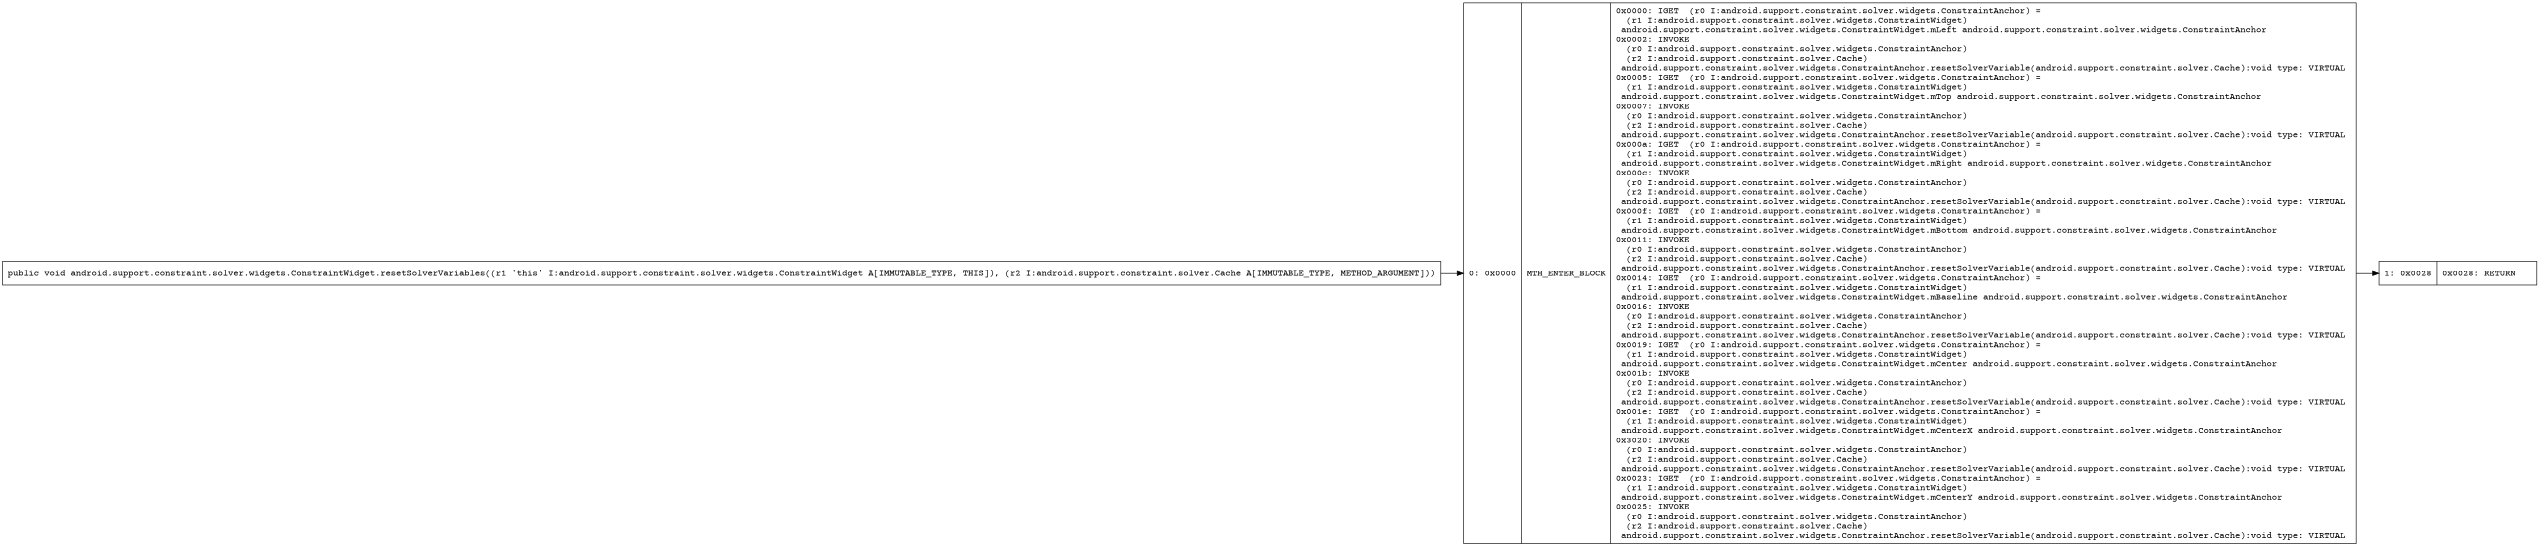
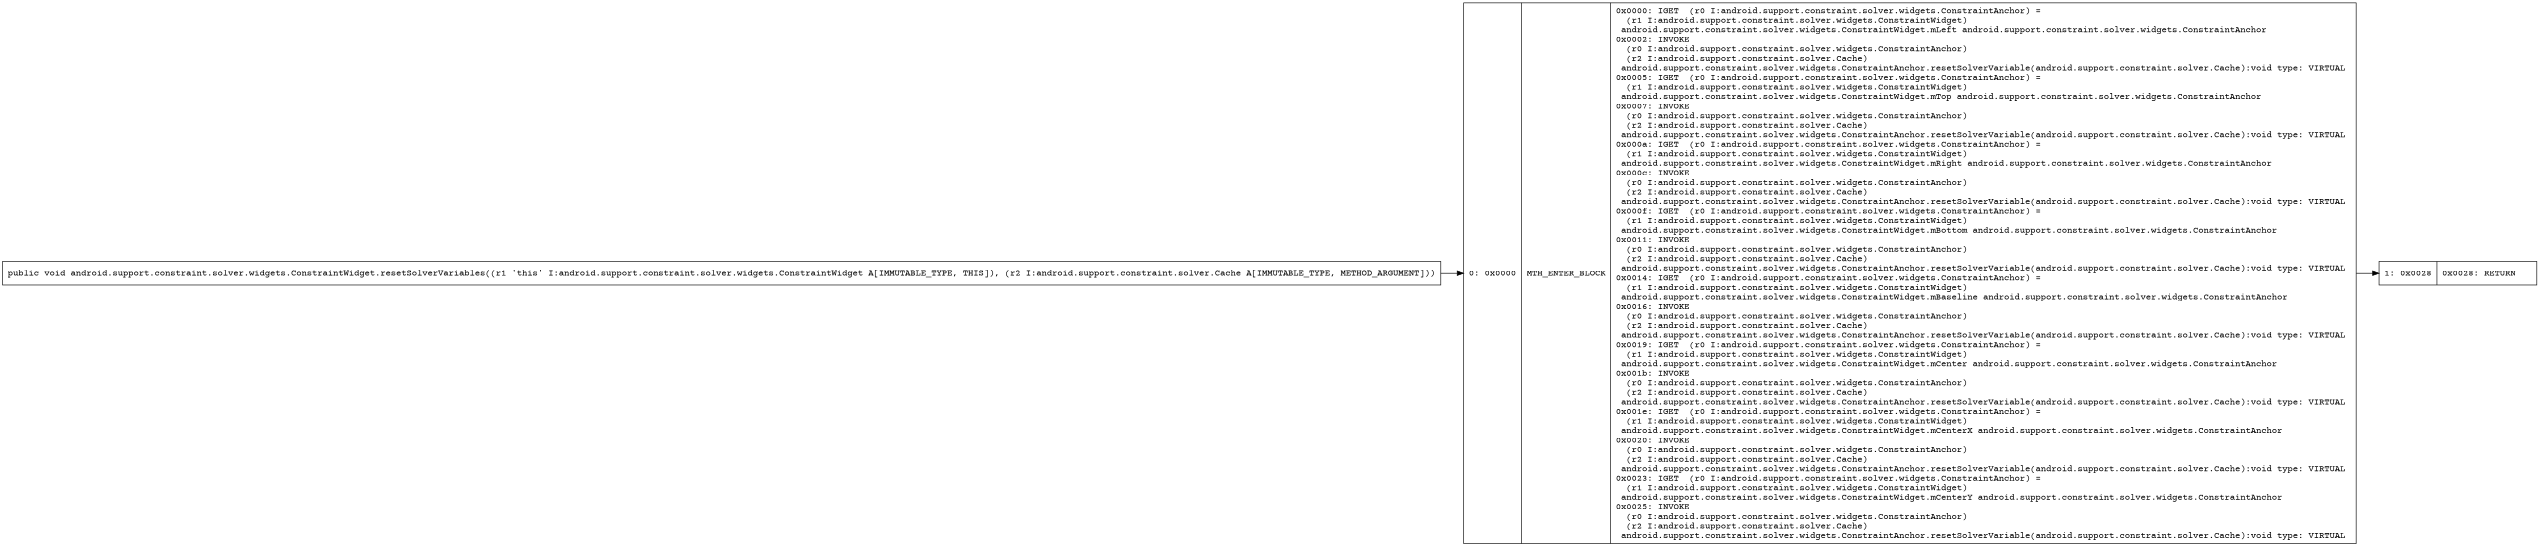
(1658, 440) -> (1658, 440)
